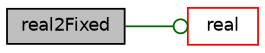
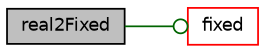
(223, 26) -> (223, 26)
